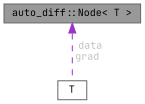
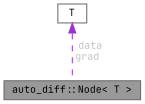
(72, 57) -> (72, 57)
